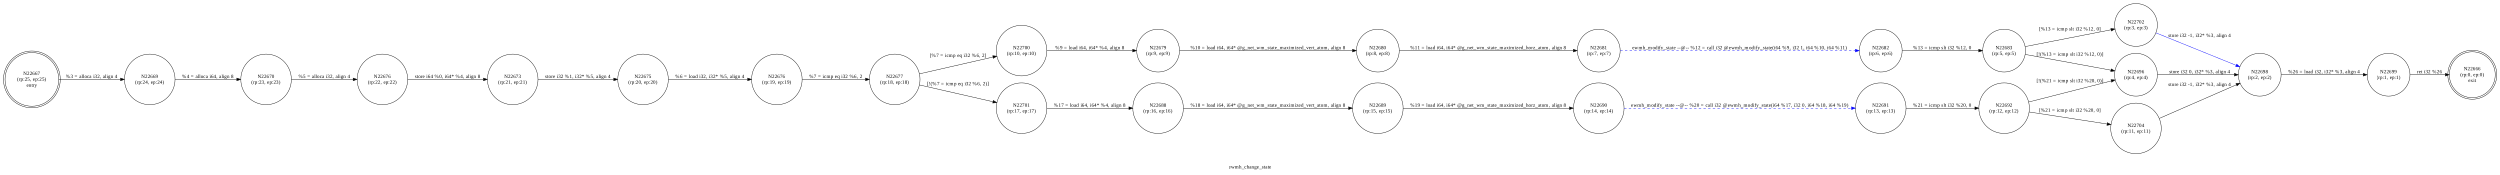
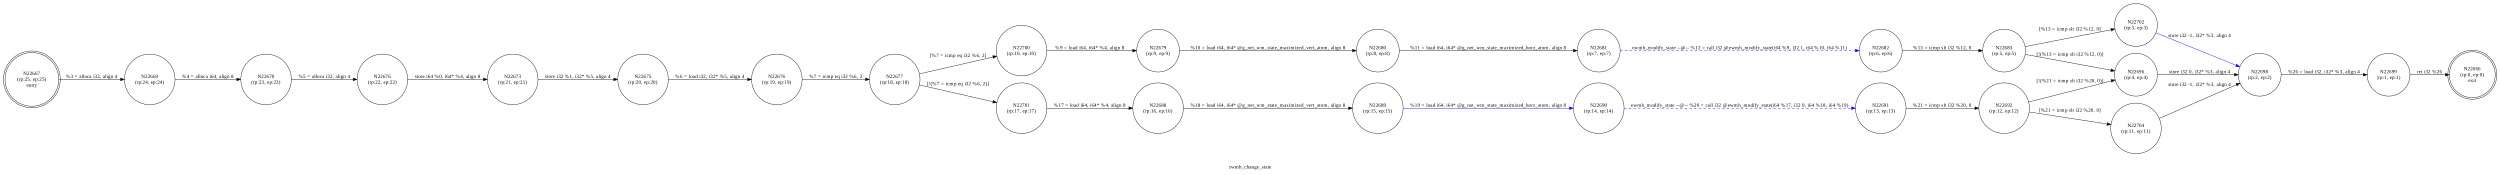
(1486, 108) -> (1486, 108)
